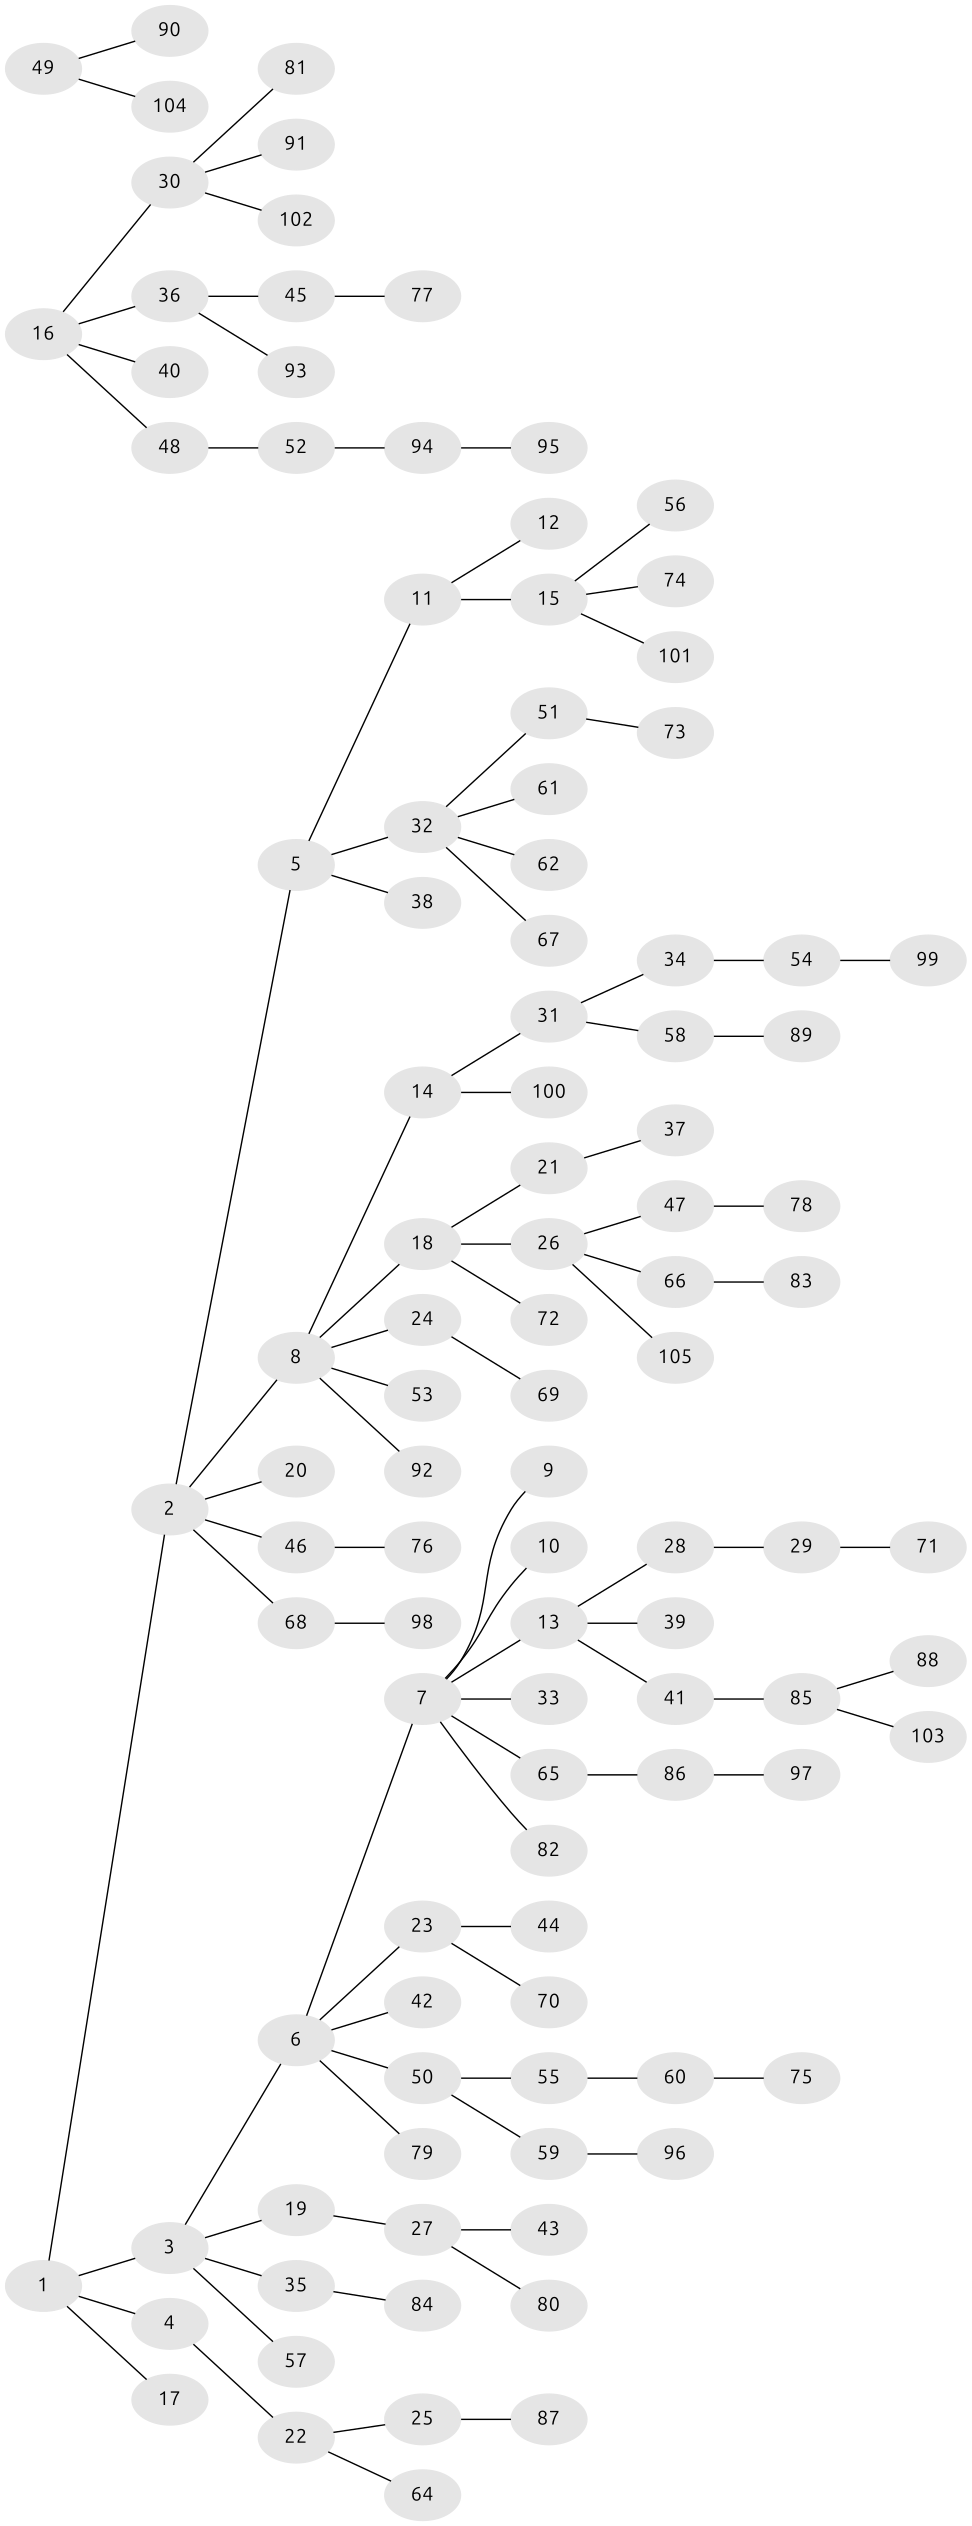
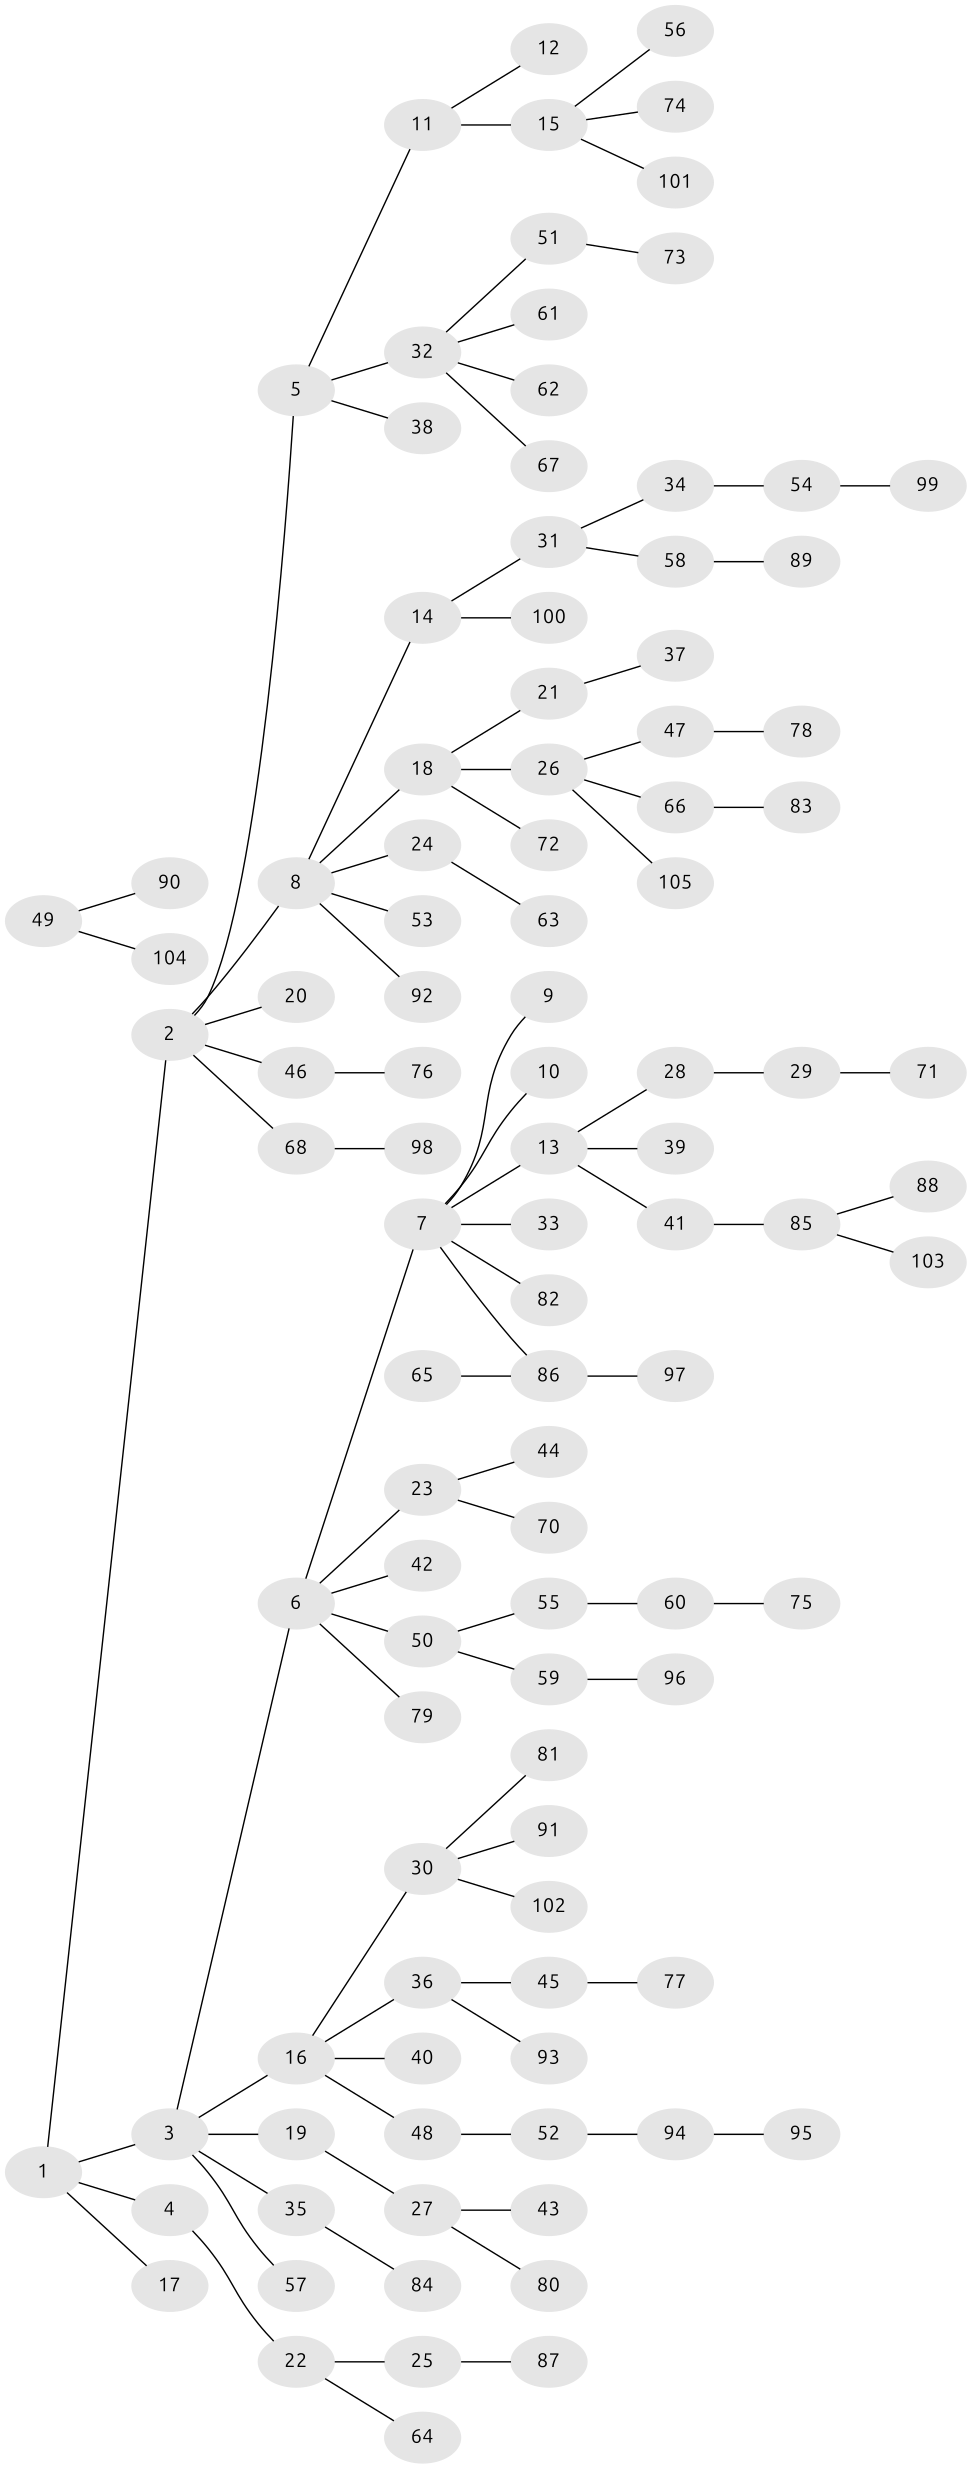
(549, 1396) -> (549, 921)
(486, 1737) -> (482, 1303)
none -> (233, 2096)
